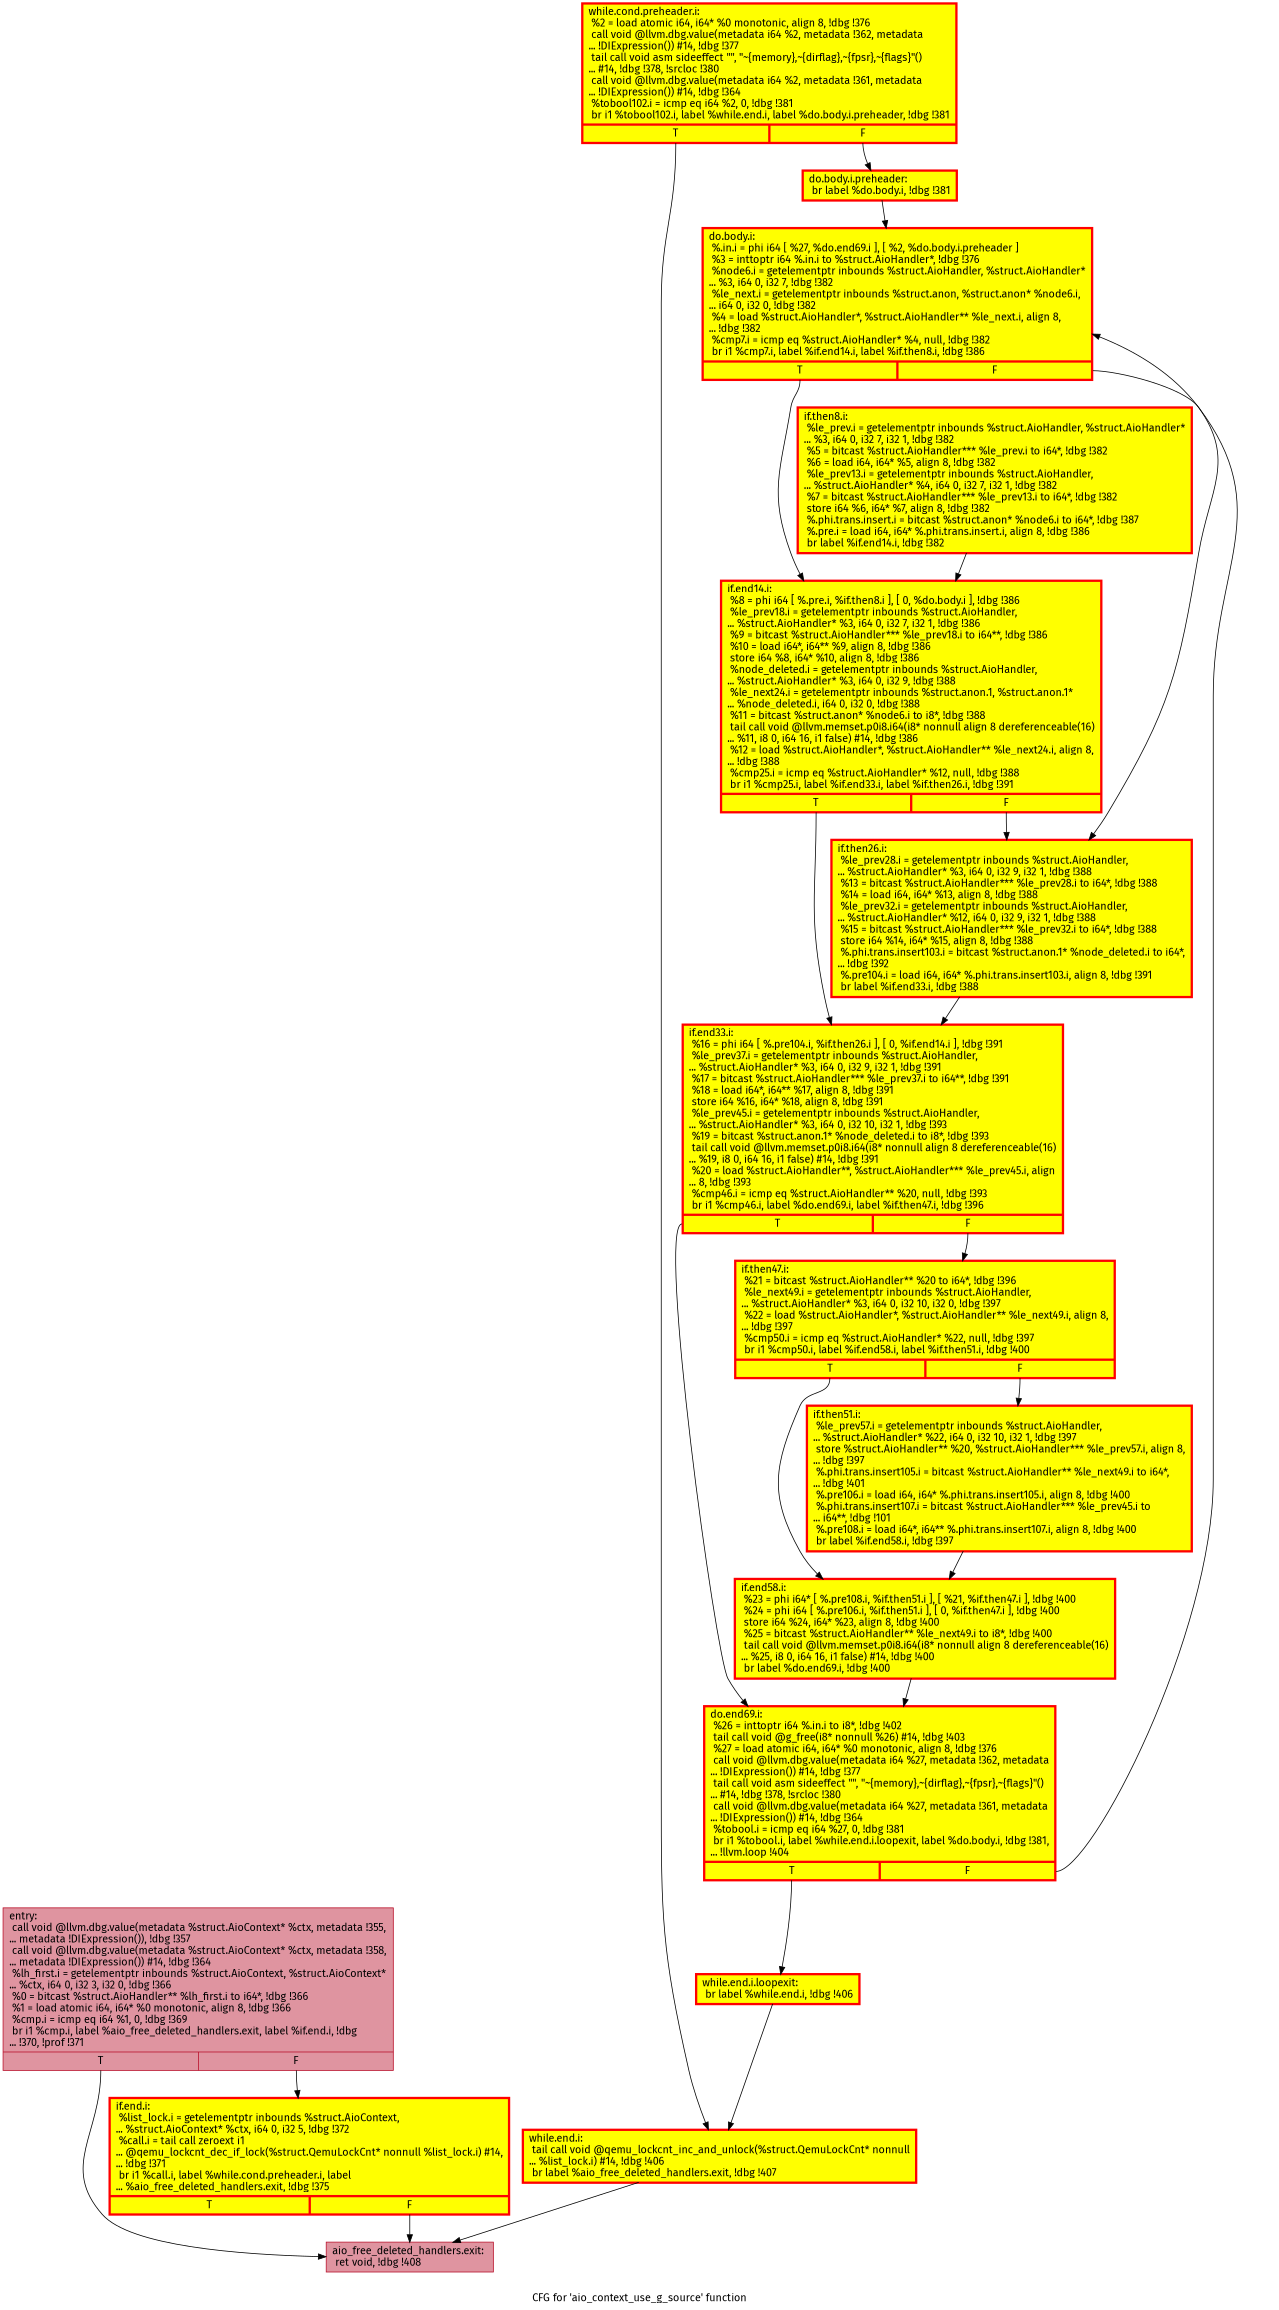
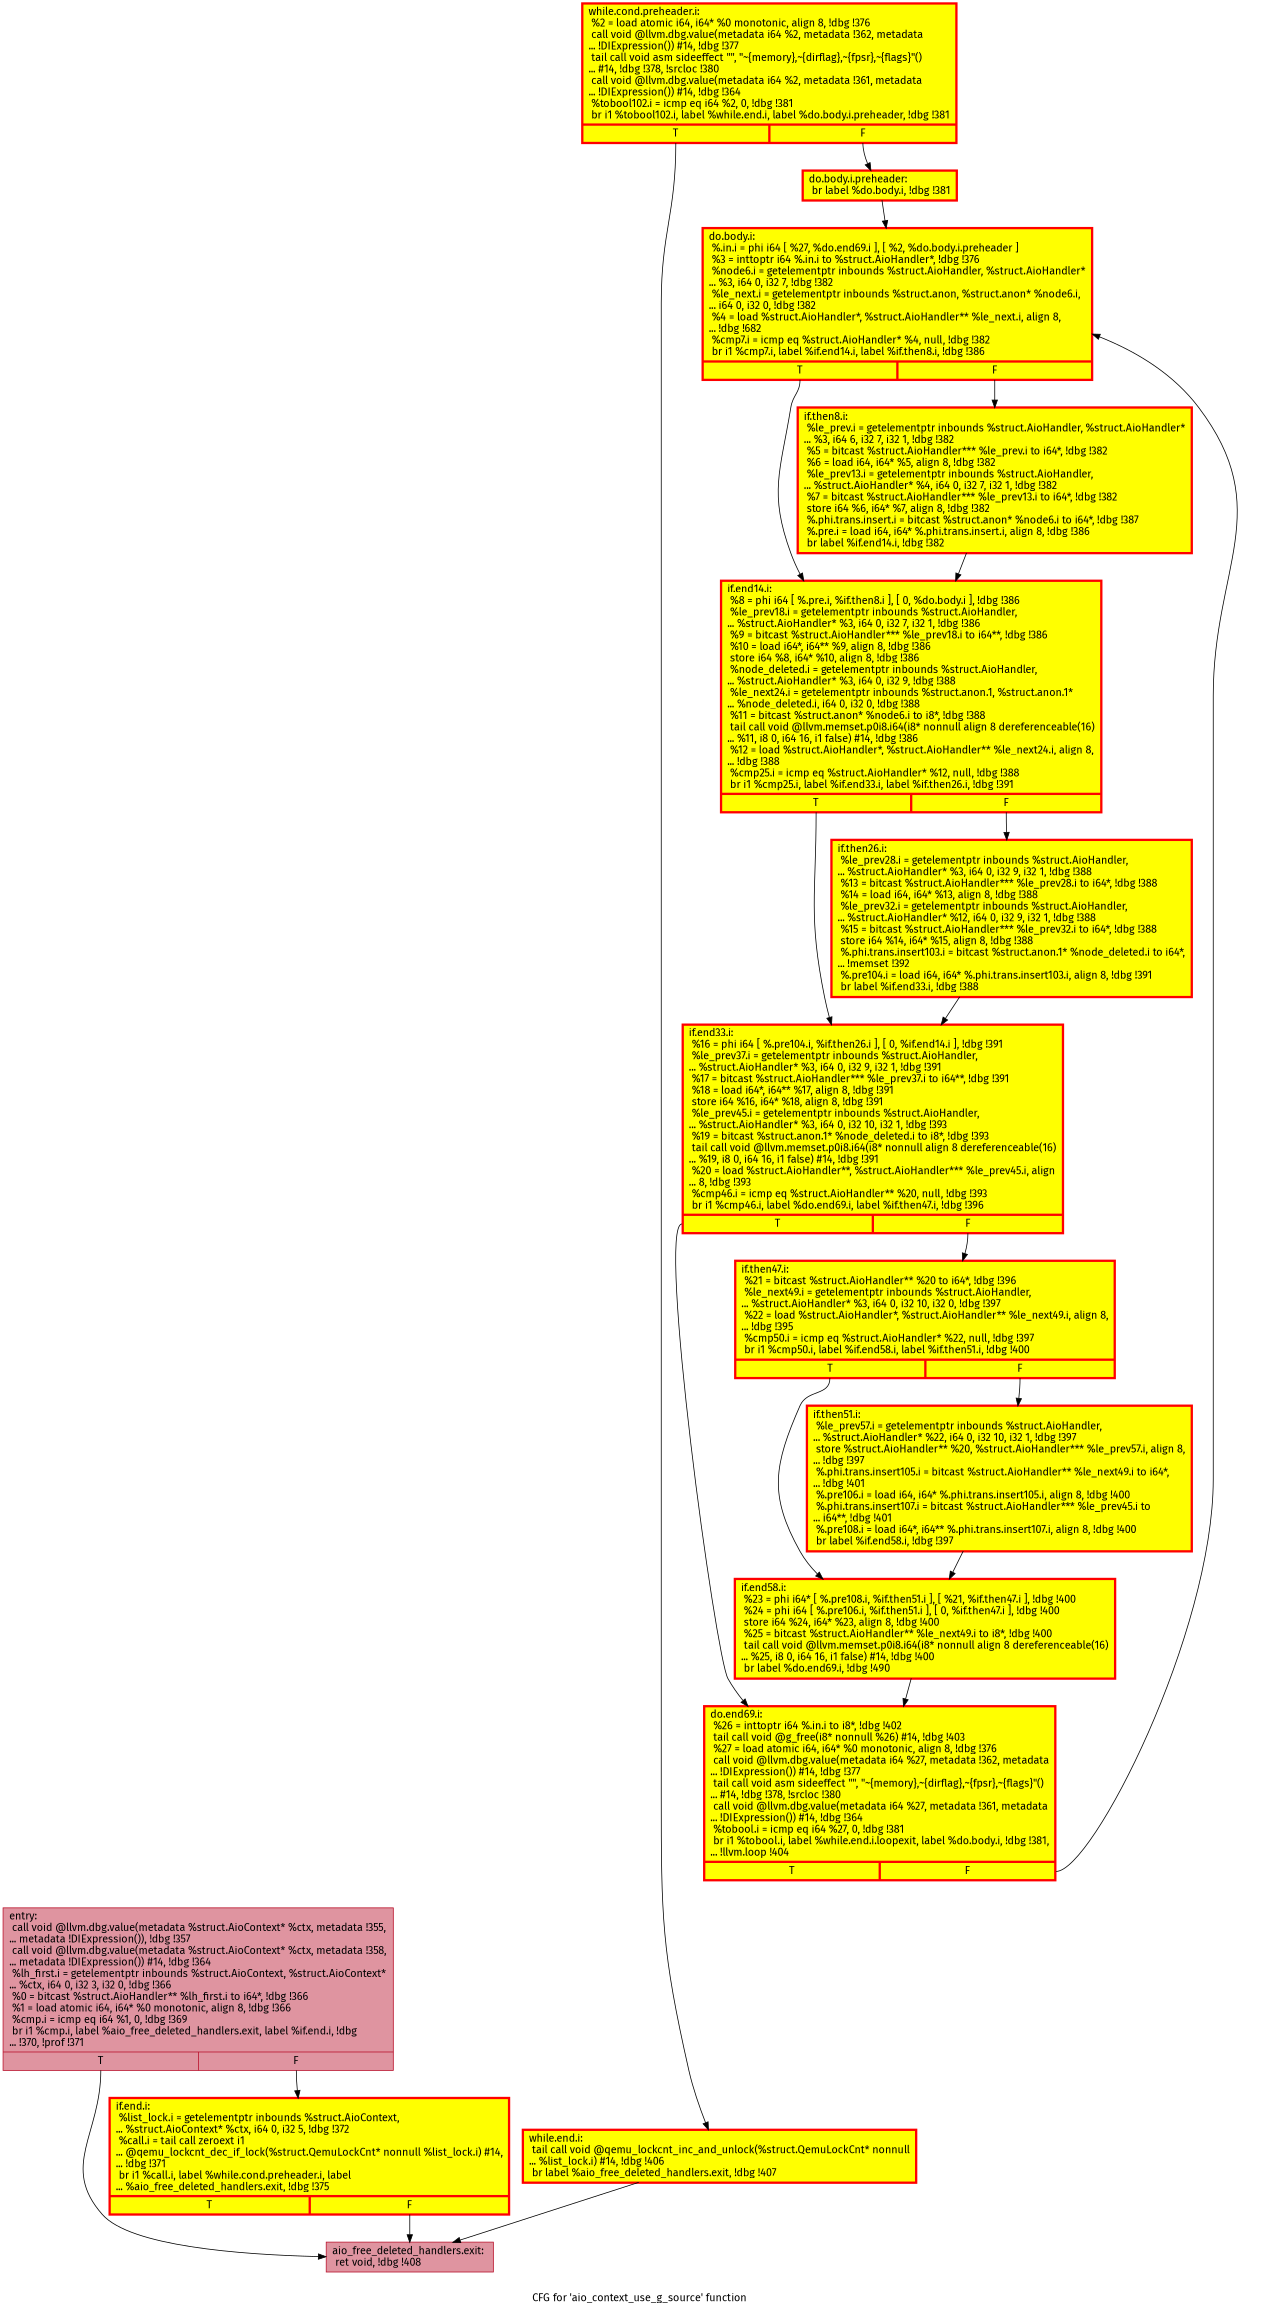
(735, 329) -> (735, 329)
(879, 440) -> (879, 440)
(1196, 571) -> (995, 390)
(863, 964) -> (874, 964)
(767, 1327) -> (767, 1327)
(852, 1518) -> (853, 1518)
(816, 1669) -> (816, 1669)
(778, 1989) -> none
